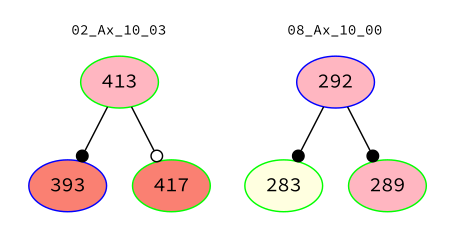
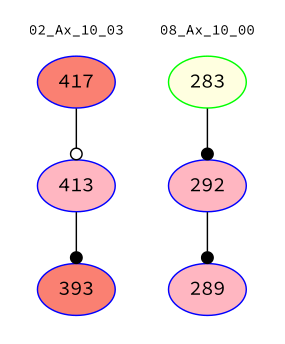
(120, 82) -> (76, 186)
(143, 129) -> (76, 128)
(312, 129) -> (207, 128)
(171, 186) -> (76, 82)
(387, 186) -> (207, 289)
